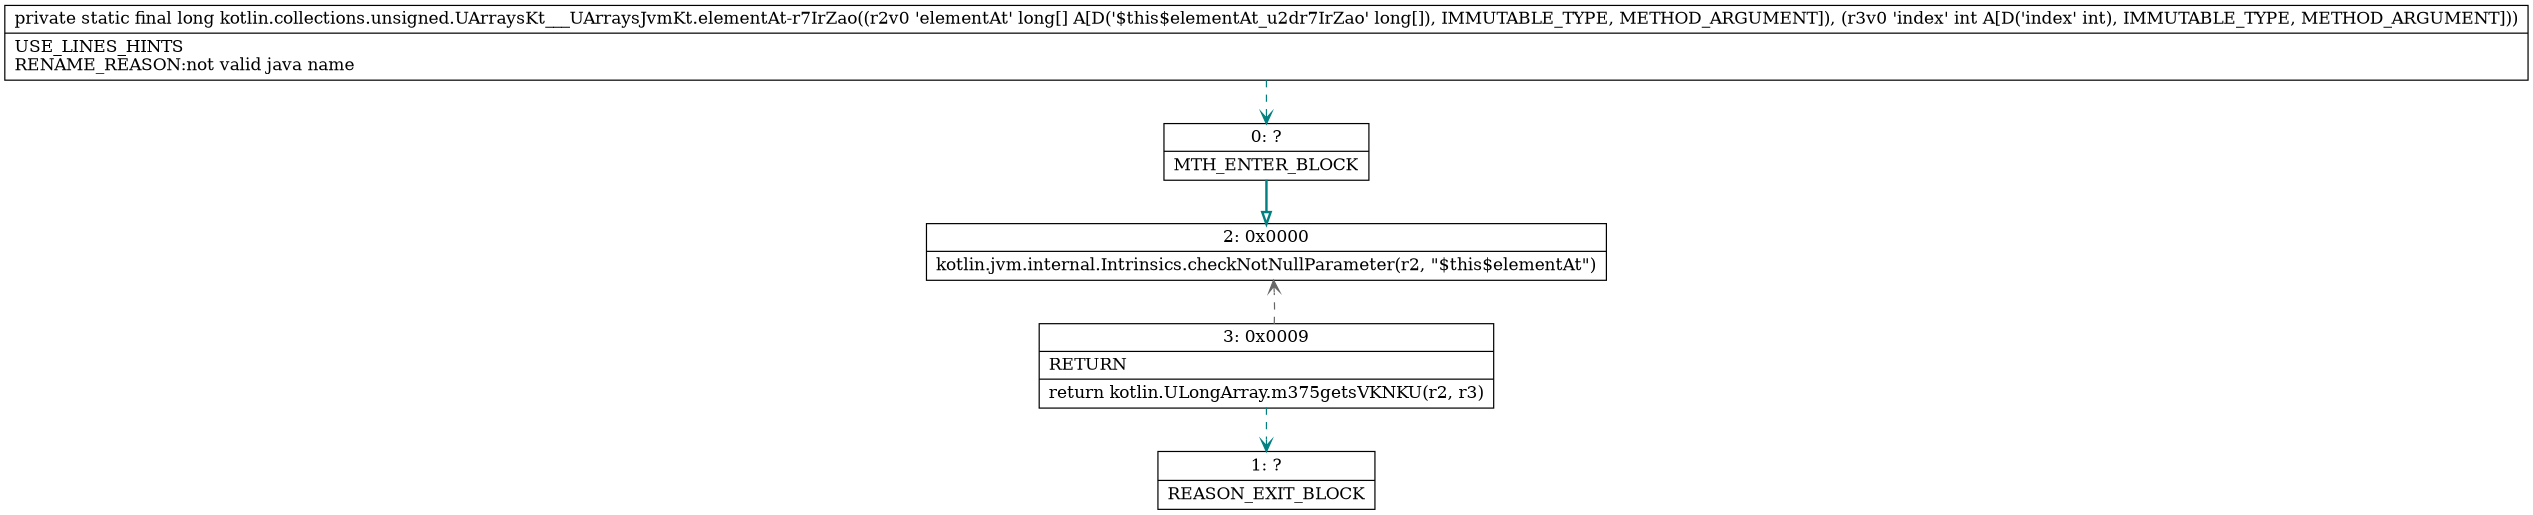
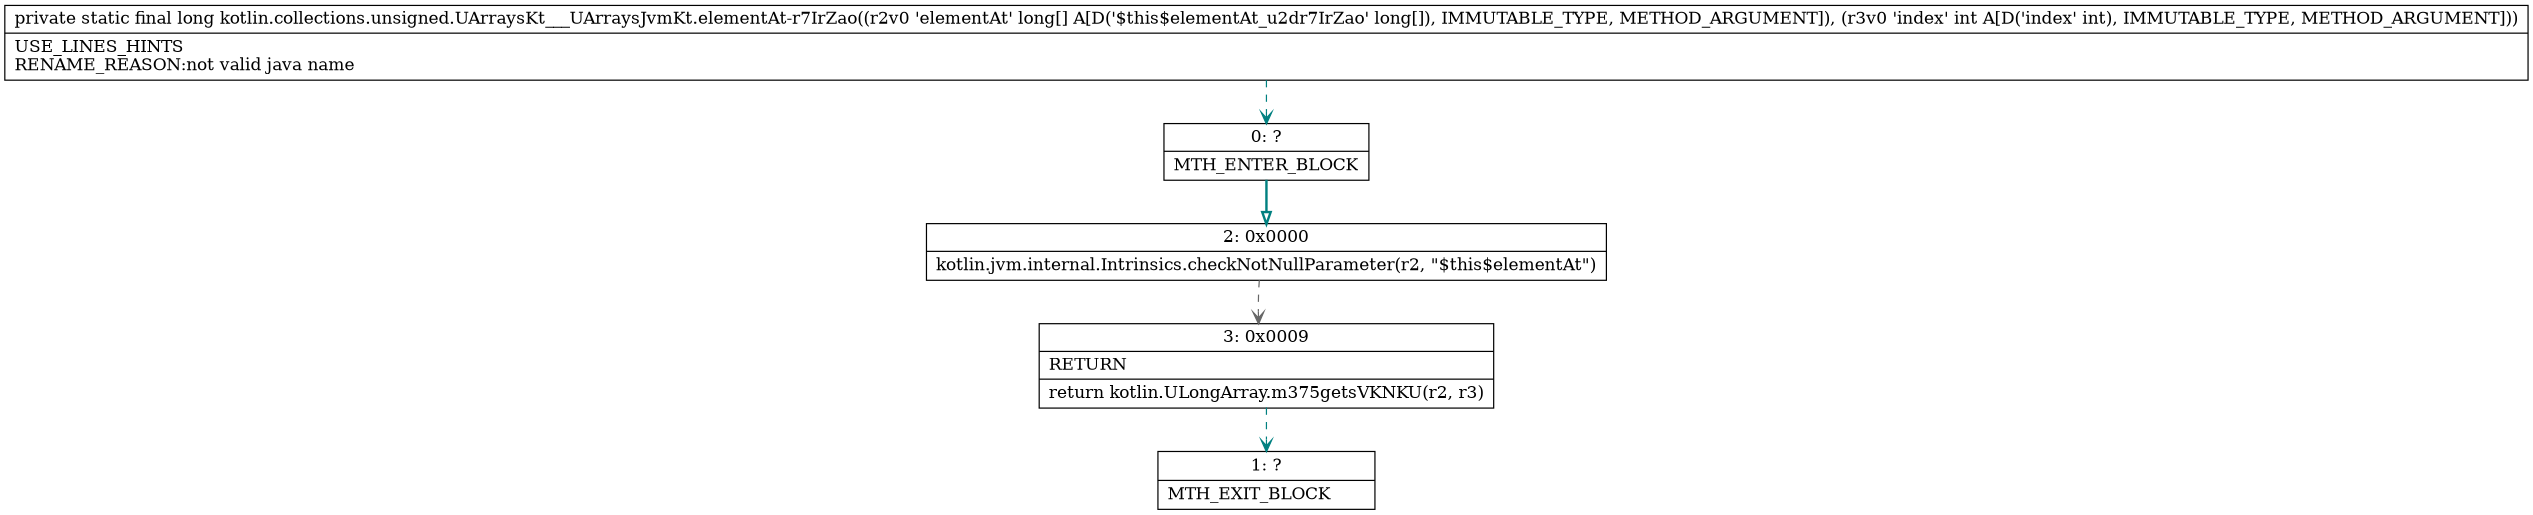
(1275, 308) -> (1259, 296)
(1266, 494) -> (1250, 494)
